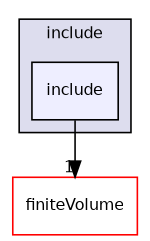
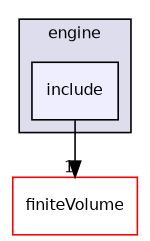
(75, 34) -> (75, 34)
